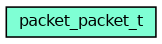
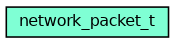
(81, 22) -> (87, 22)
